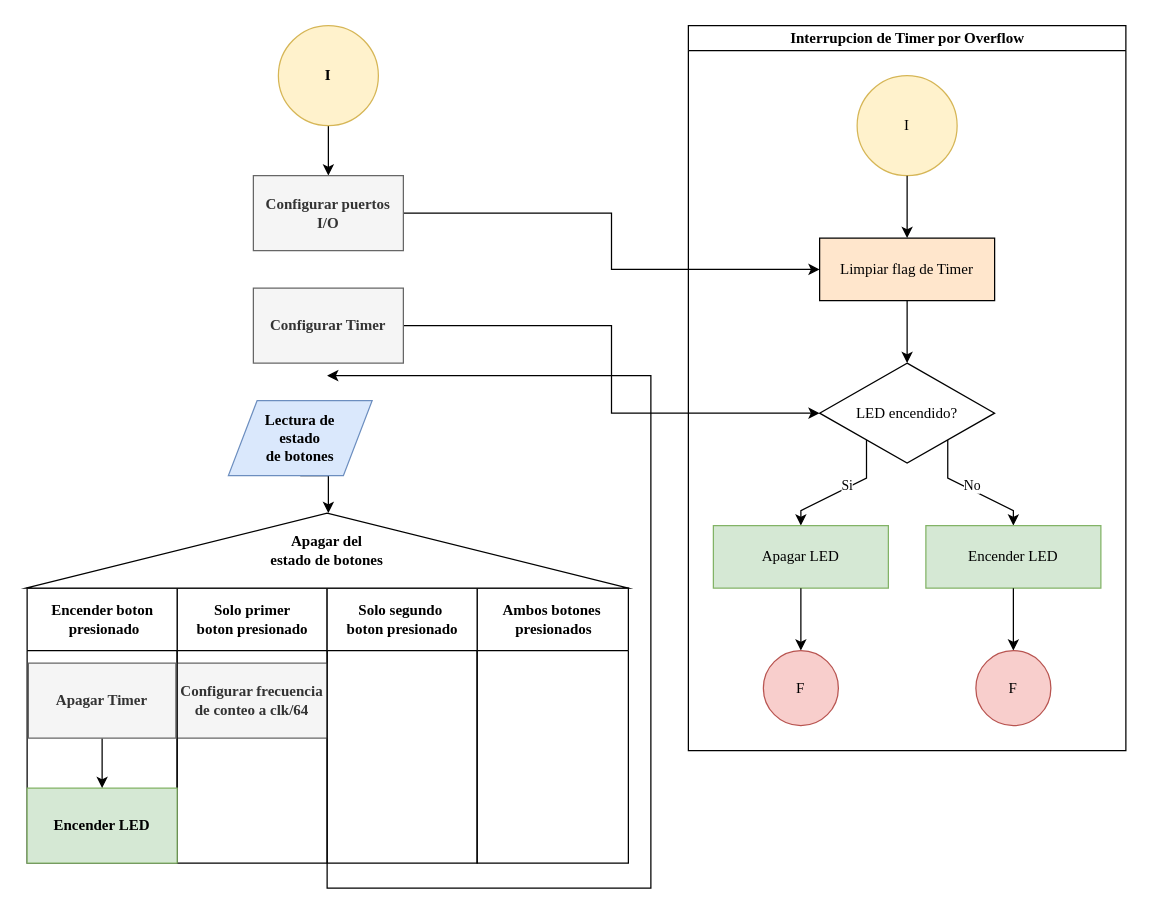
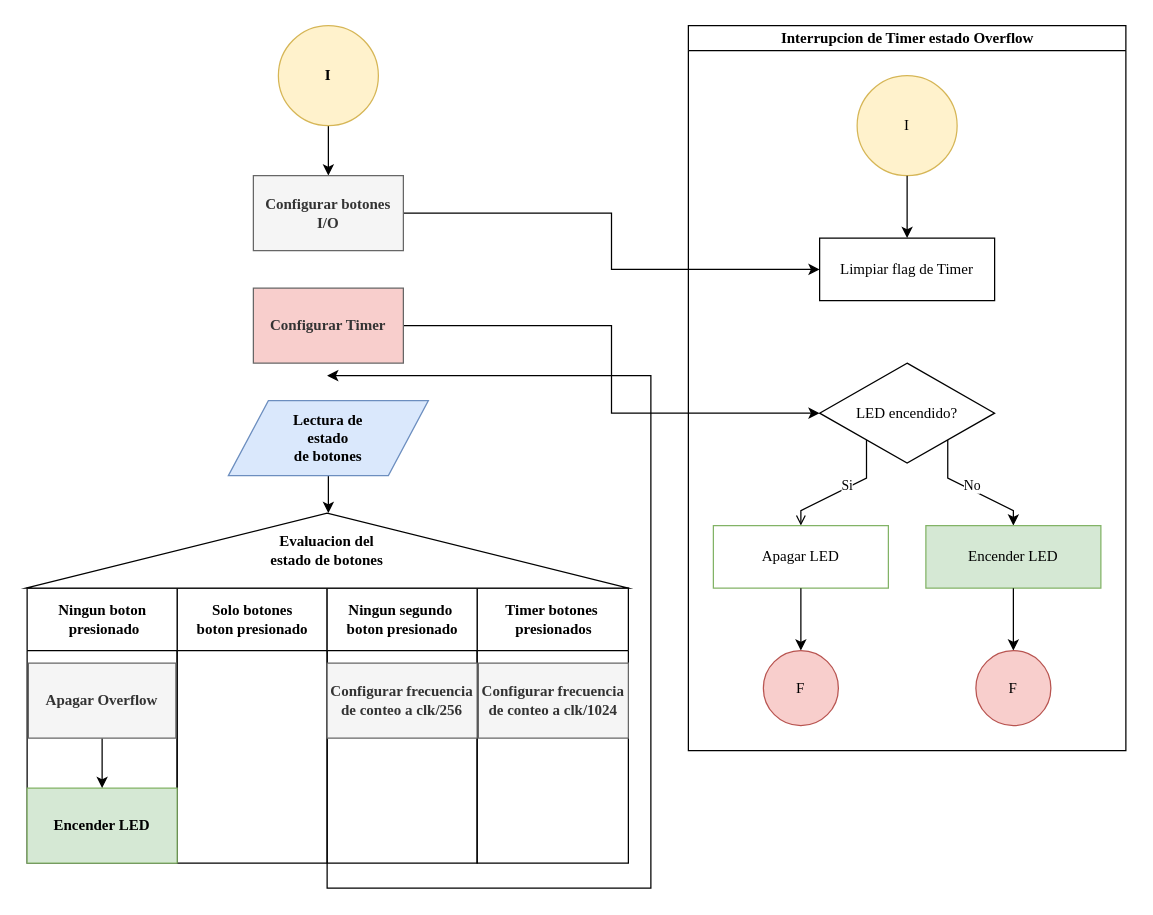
(908, 38) -> (908, 38)
(328, 213) -> (328, 213)
(907, 269) -> (907, 269)
(328, 326) -> (328, 326)
(907, 328) -> none
(300, 438) -> (328, 438)
(801, 516) -> (801, 517)
(327, 551) -> (327, 551)
(801, 557) -> (801, 557)
(103, 619) -> (103, 619)
(253, 619) -> (253, 619)
(403, 619) -> (403, 619)
(554, 619) -> (554, 619)
(102, 701) -> (102, 701)
(252, 701) -> none
none -> (402, 701)
none -> (553, 701)
